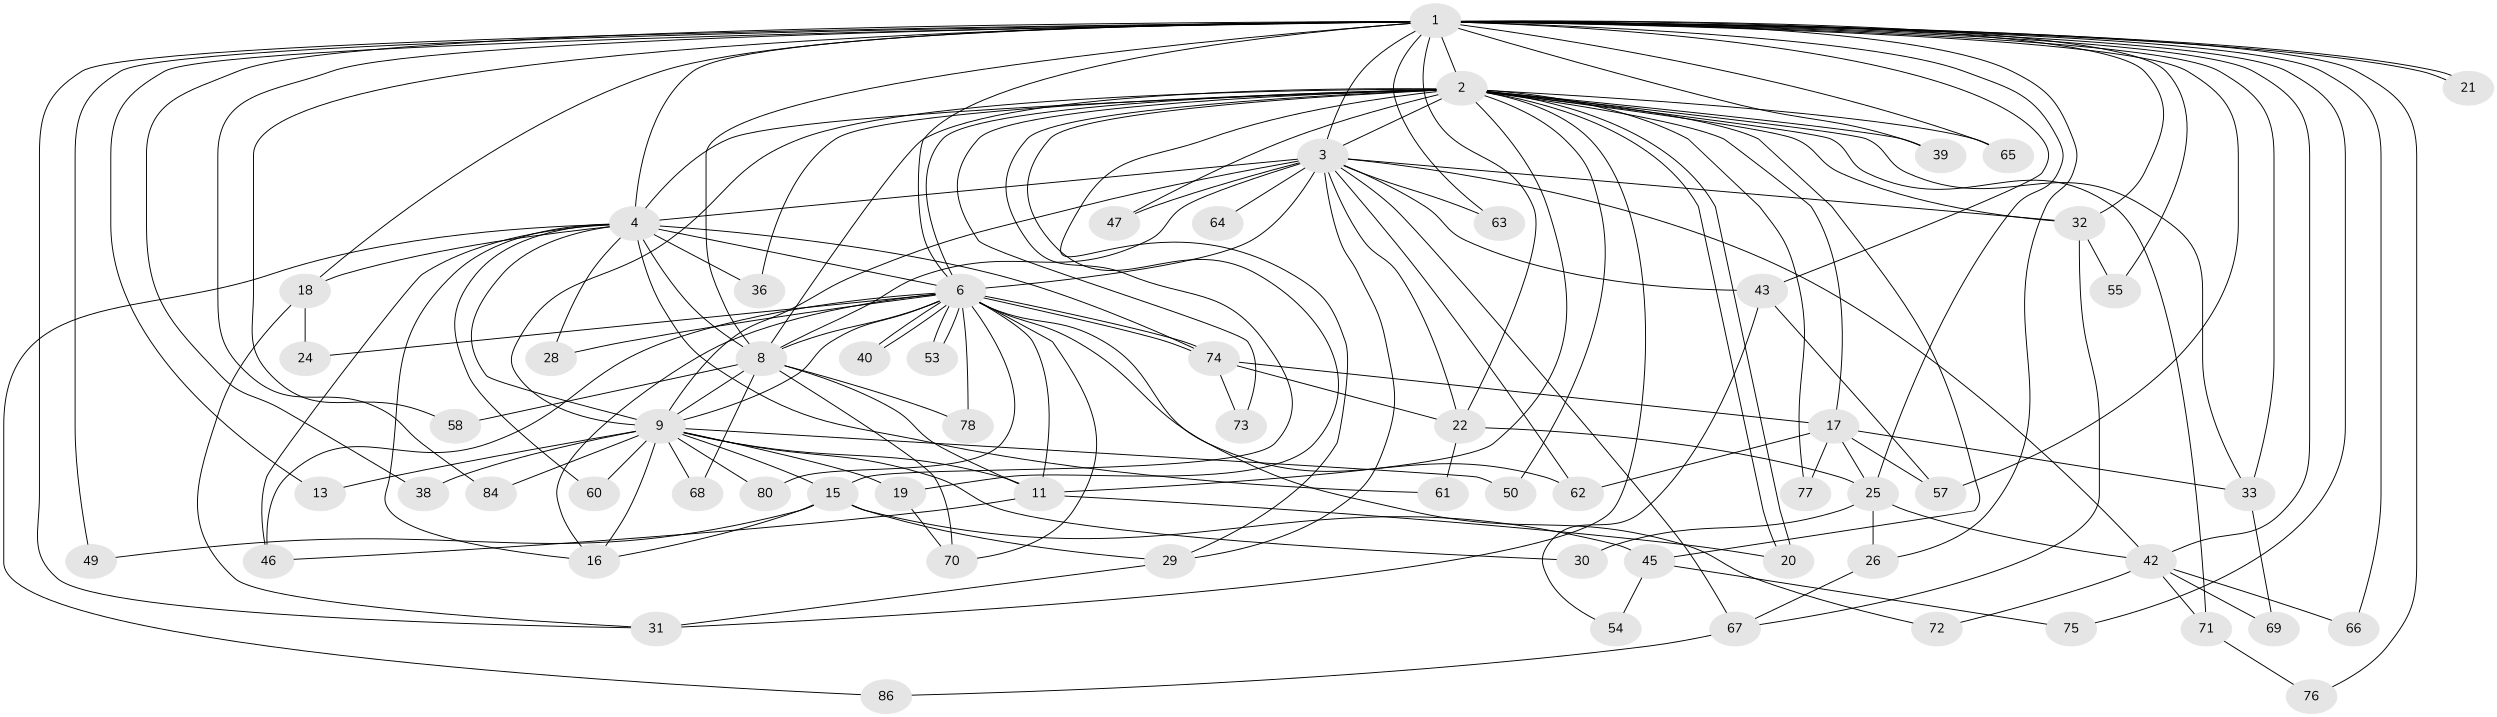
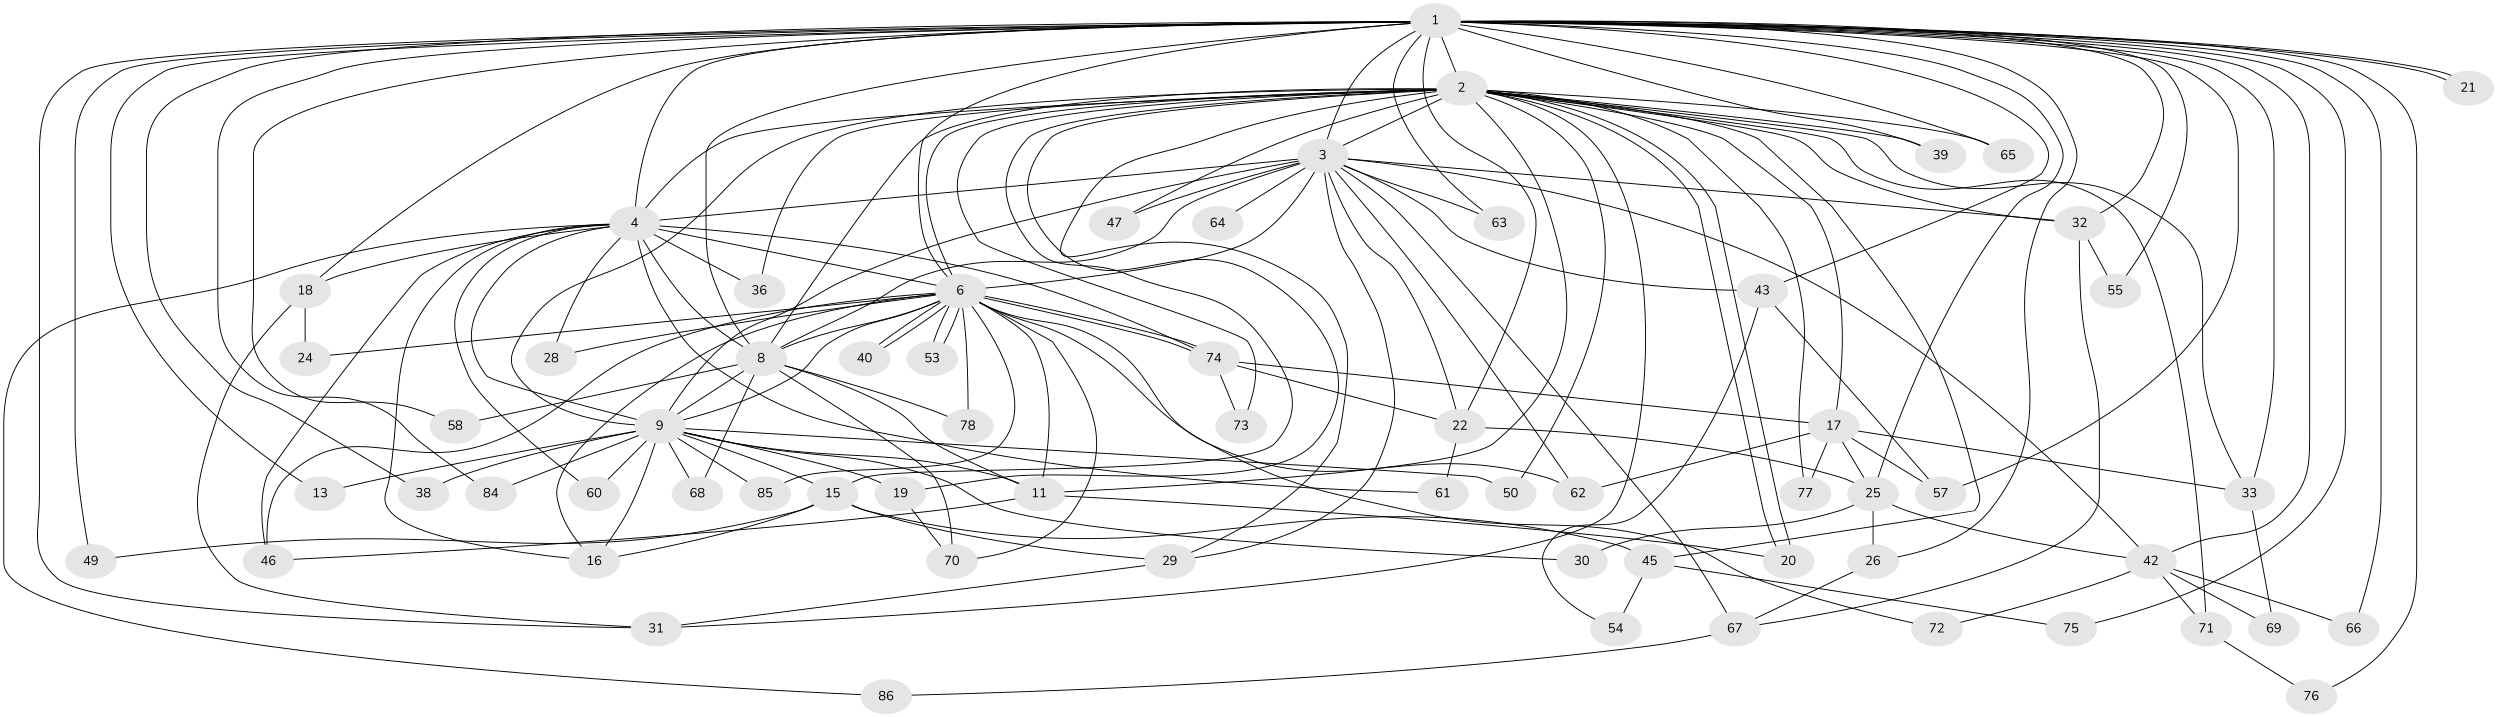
(765, 494) -> (765, 494)
